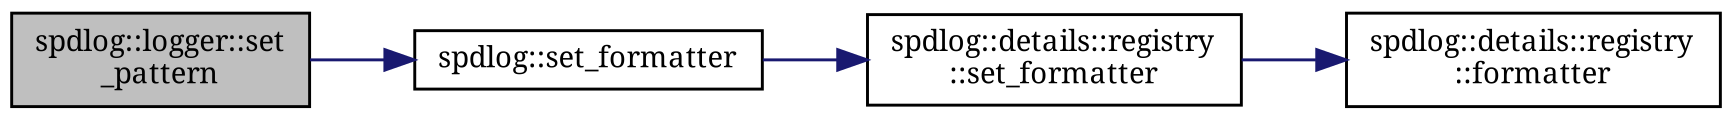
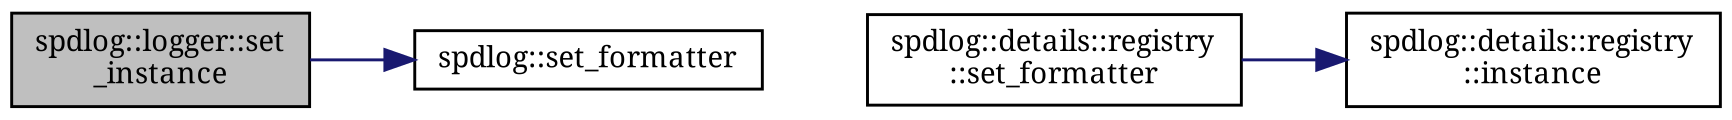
(161, 60) -> (161, 60)
(800, 60) -> none
(1533, 60) -> (1533, 60)
